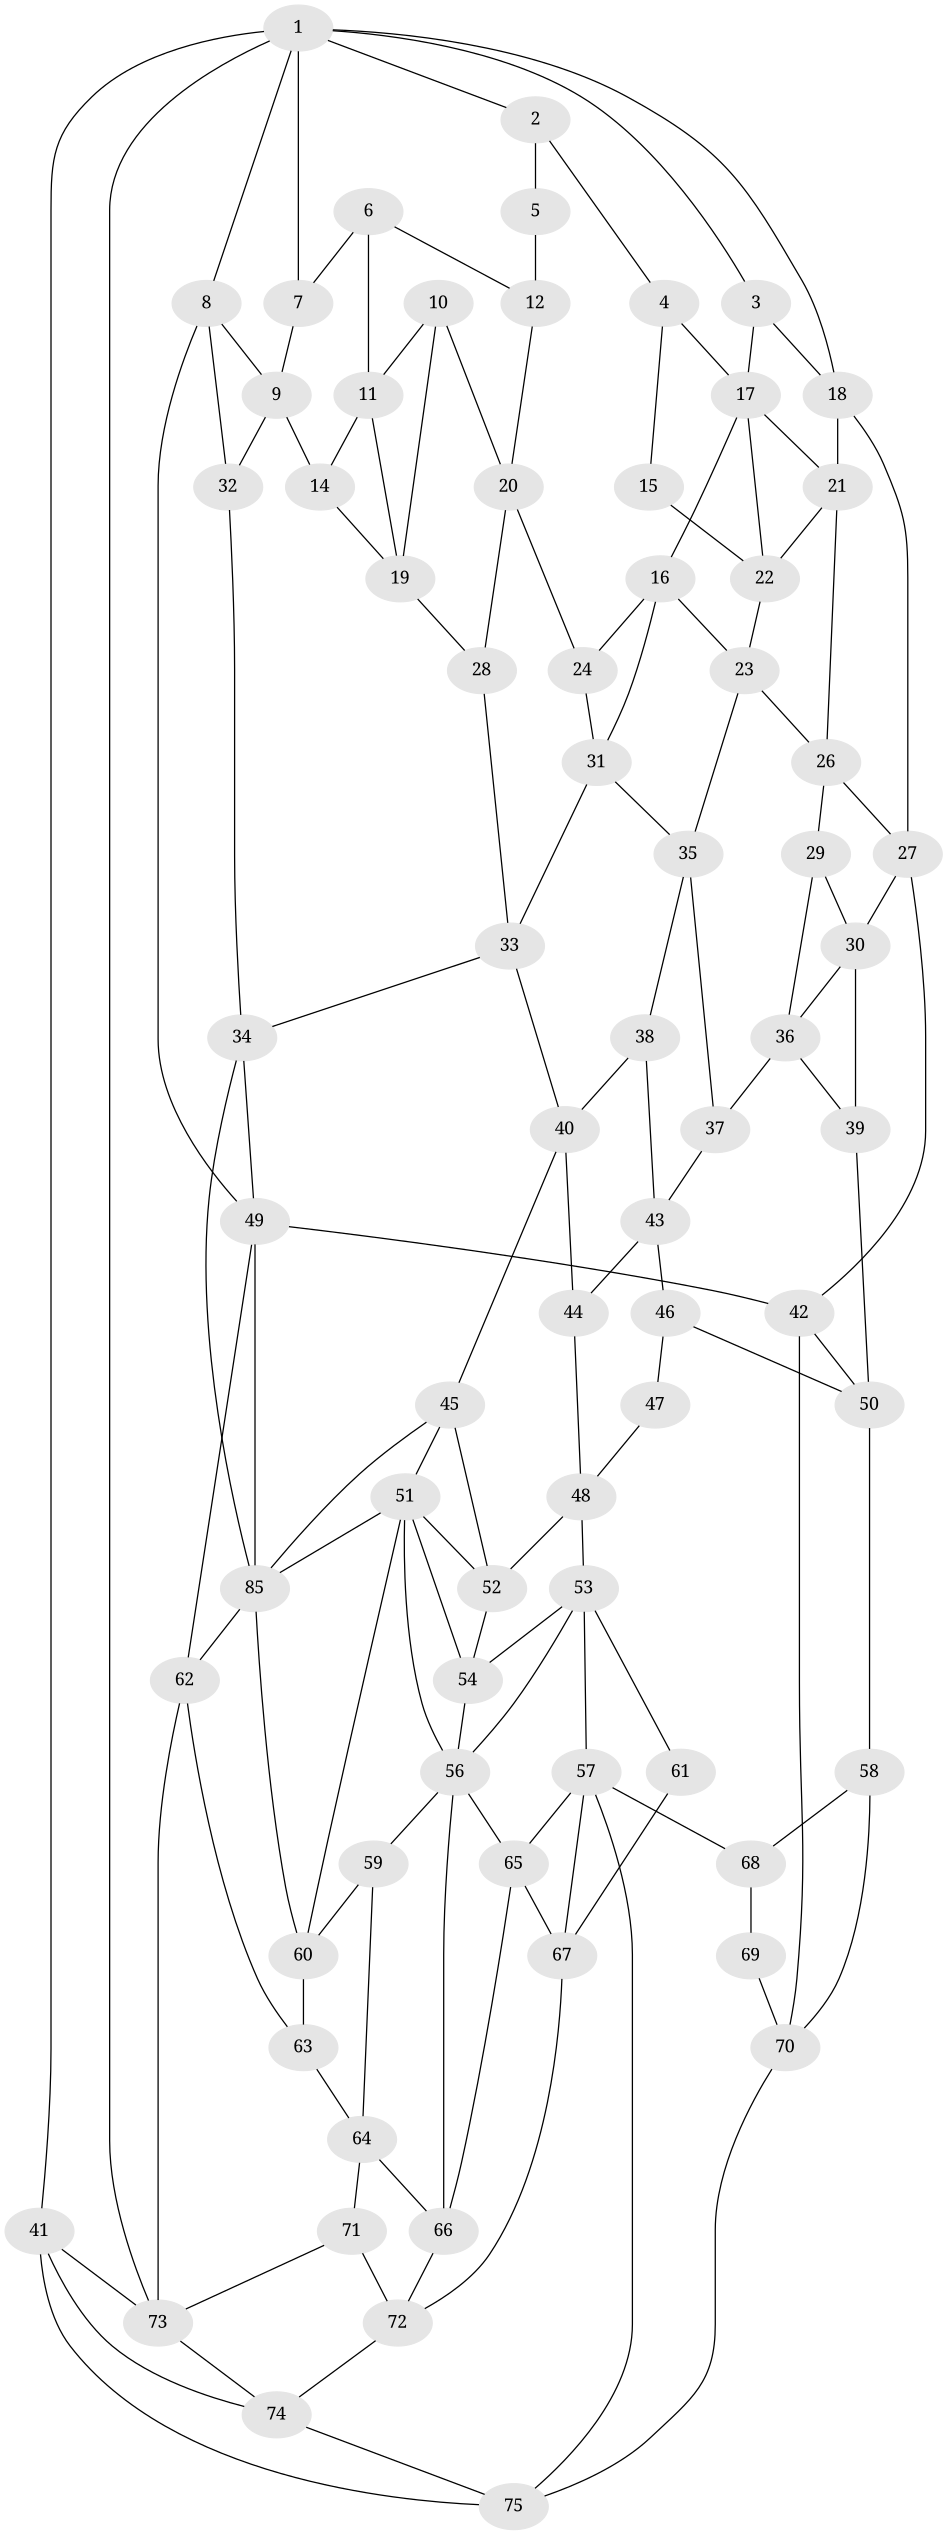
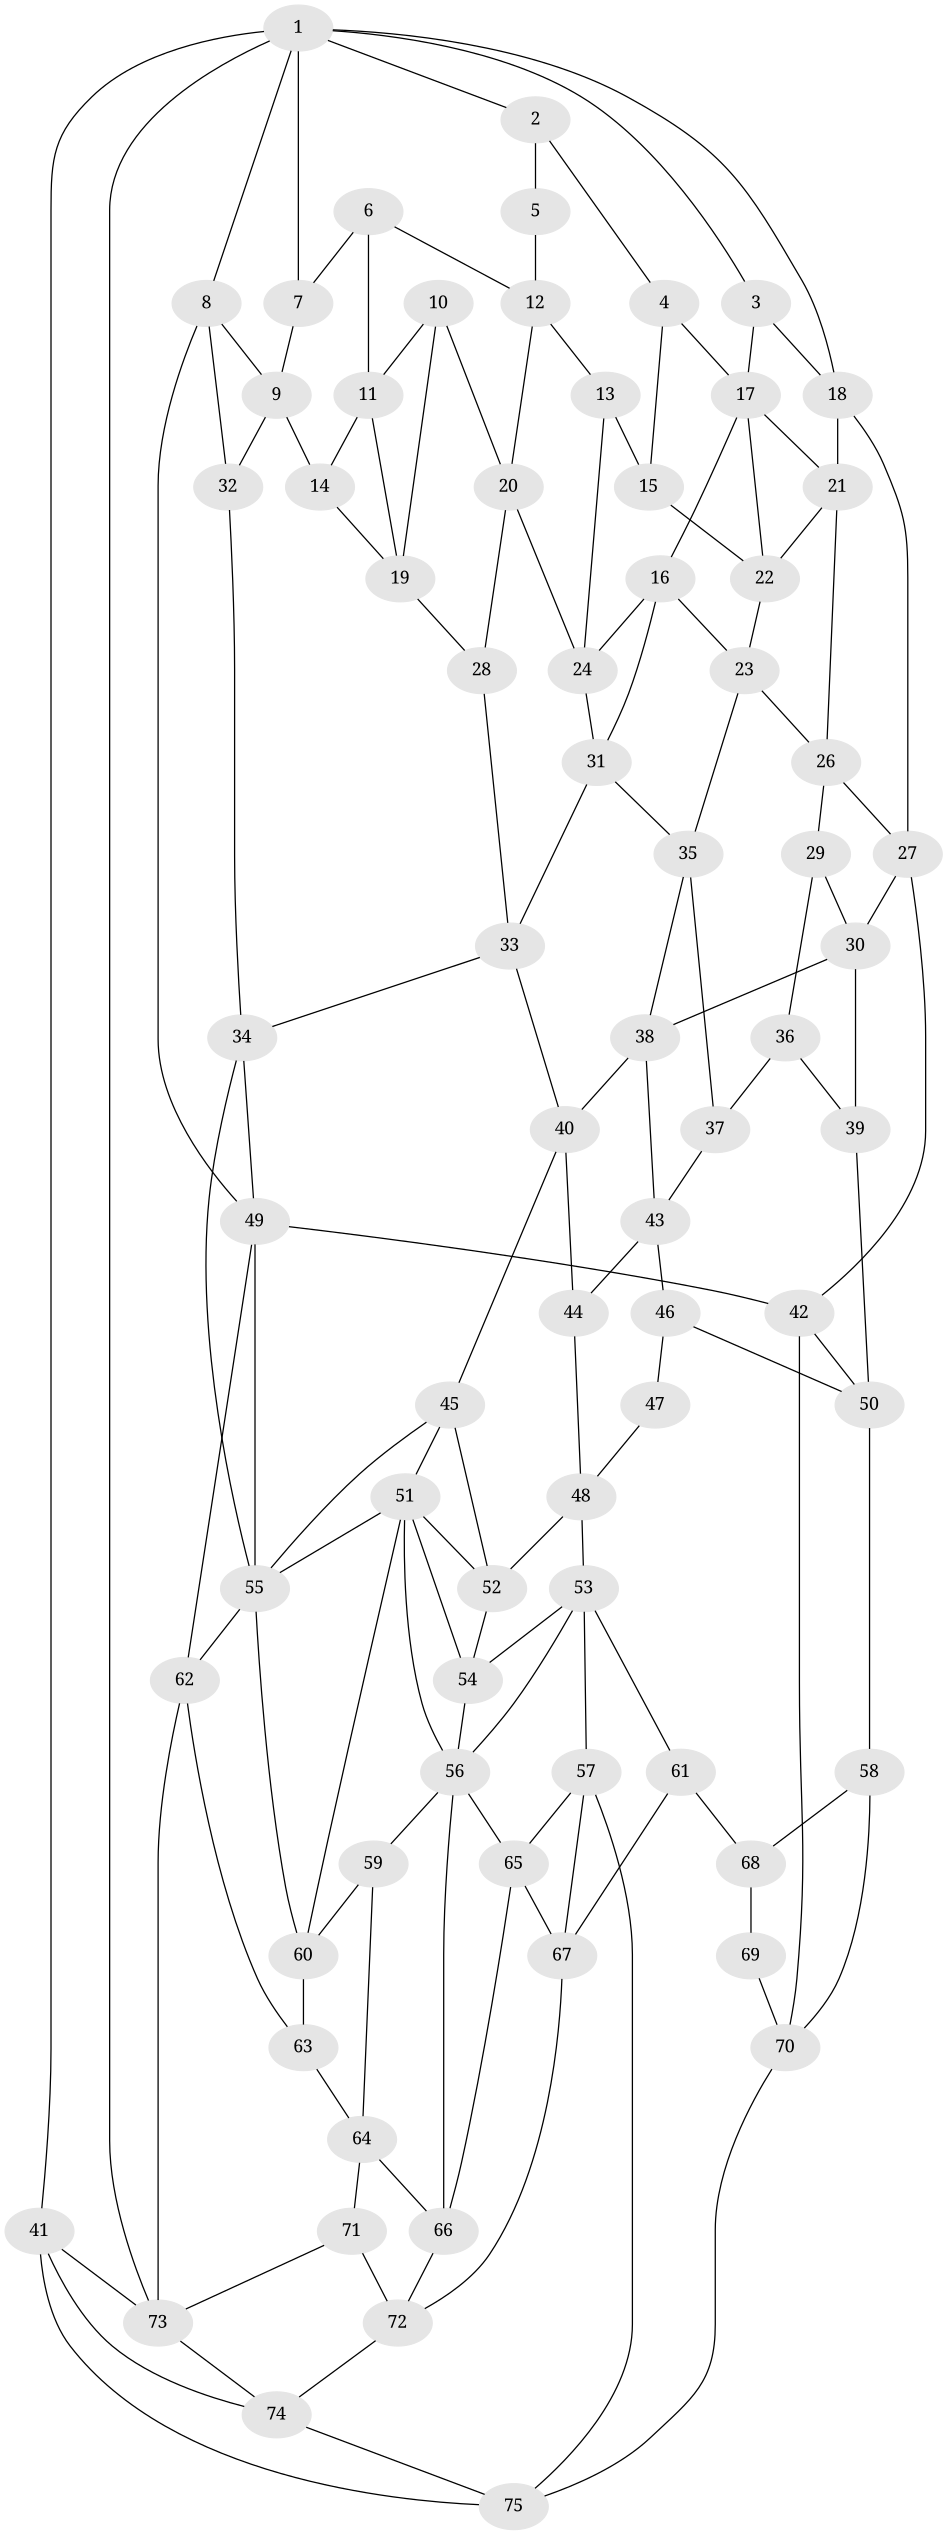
none -> (606, 395)
(820, 992) -> (750, 992)
(255, 1589) -> (255, 1589)
(669, 1818) -> (716, 1818)
